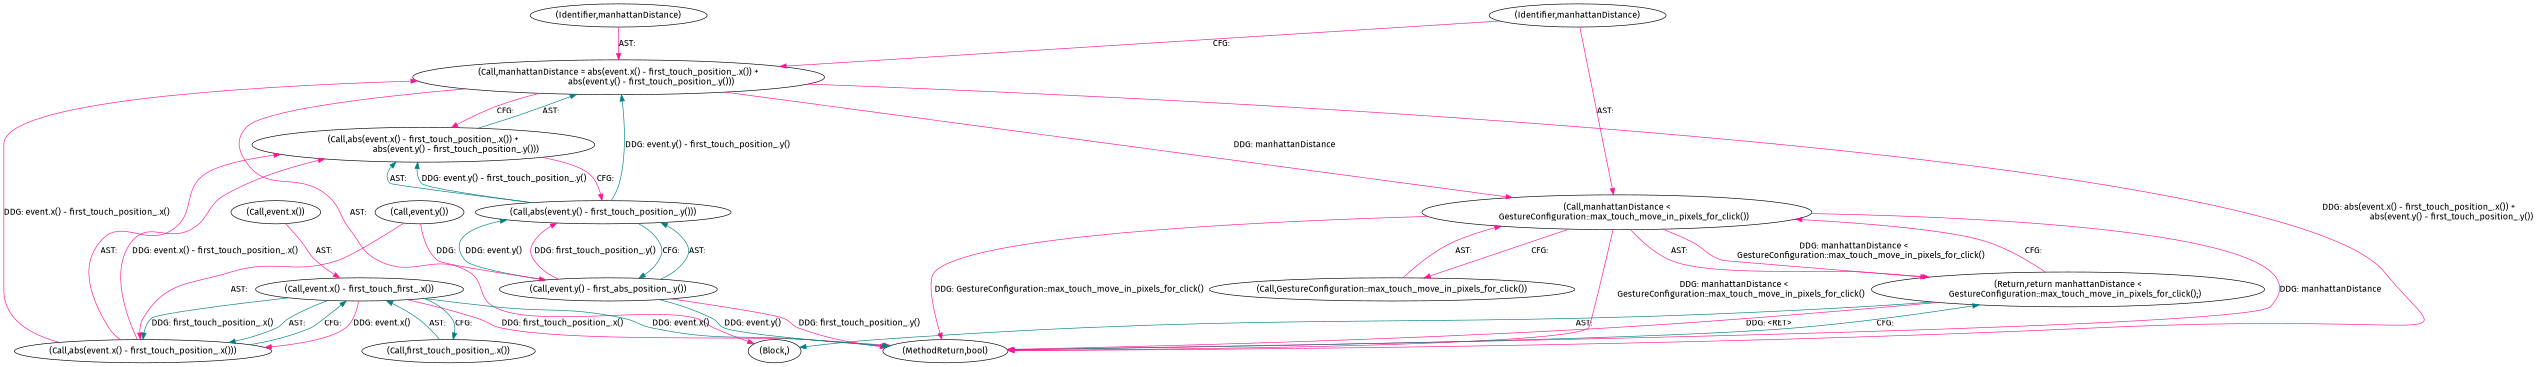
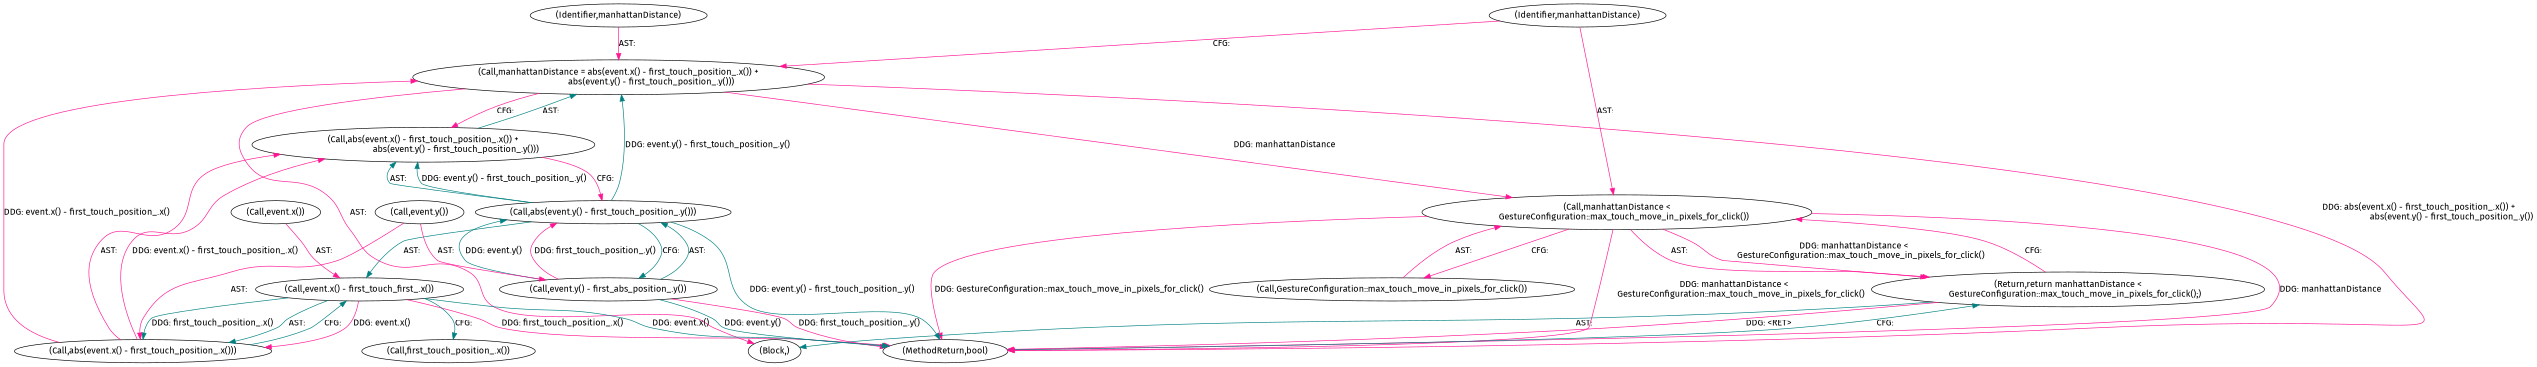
(447, 251) -> (447, 251)
none -> (785, 314)
(418, 319) -> (445, 234)
